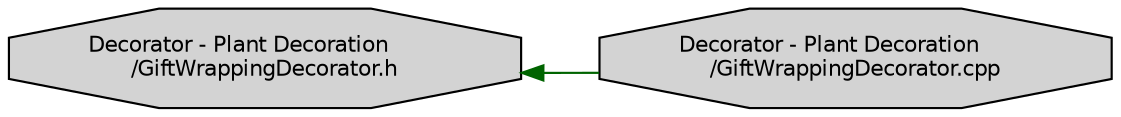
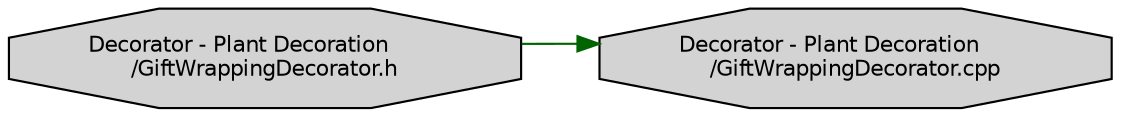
(571, 73) -> (550, 44)
